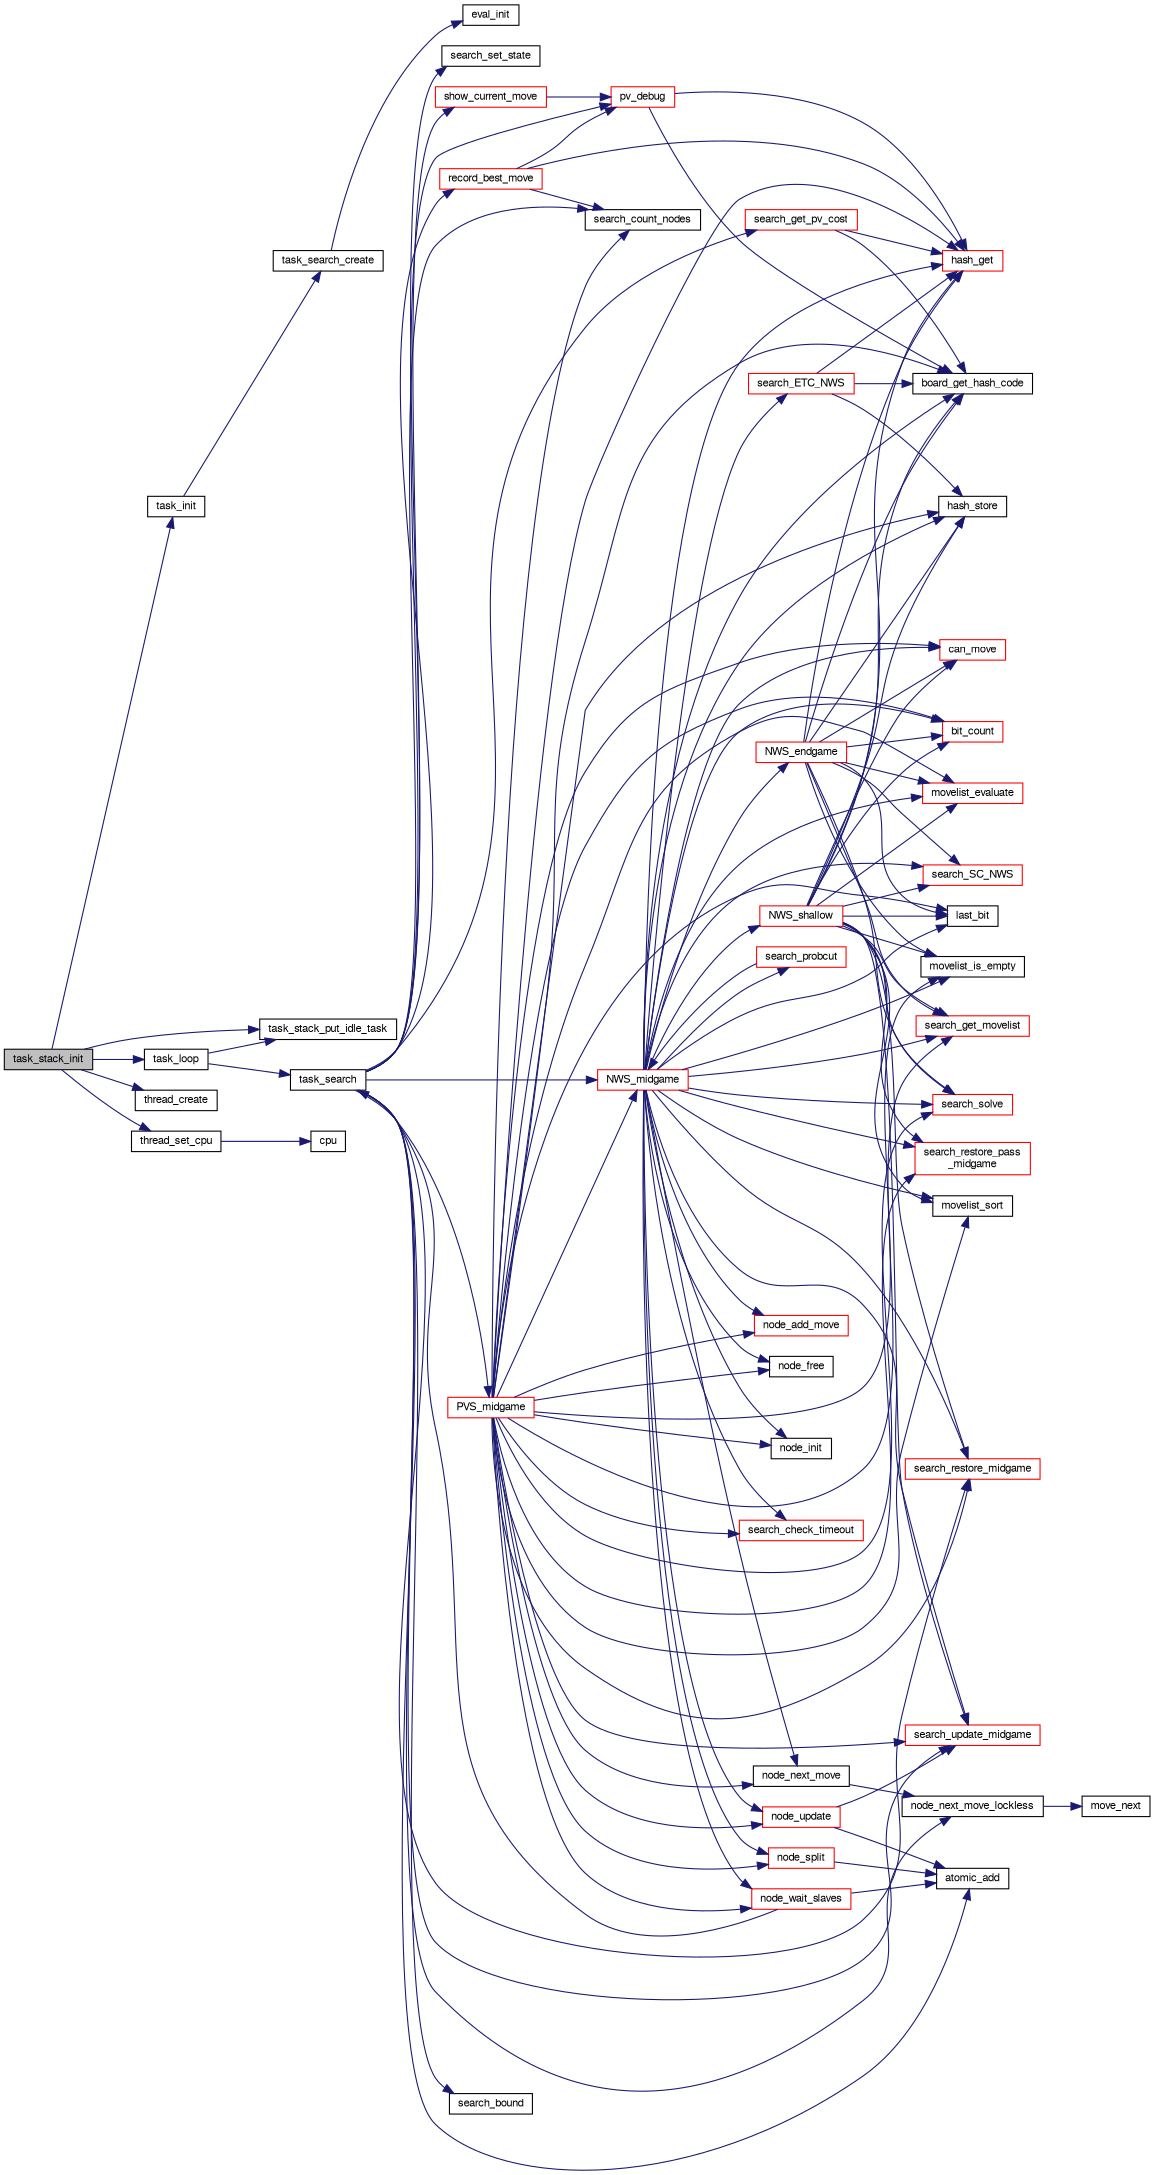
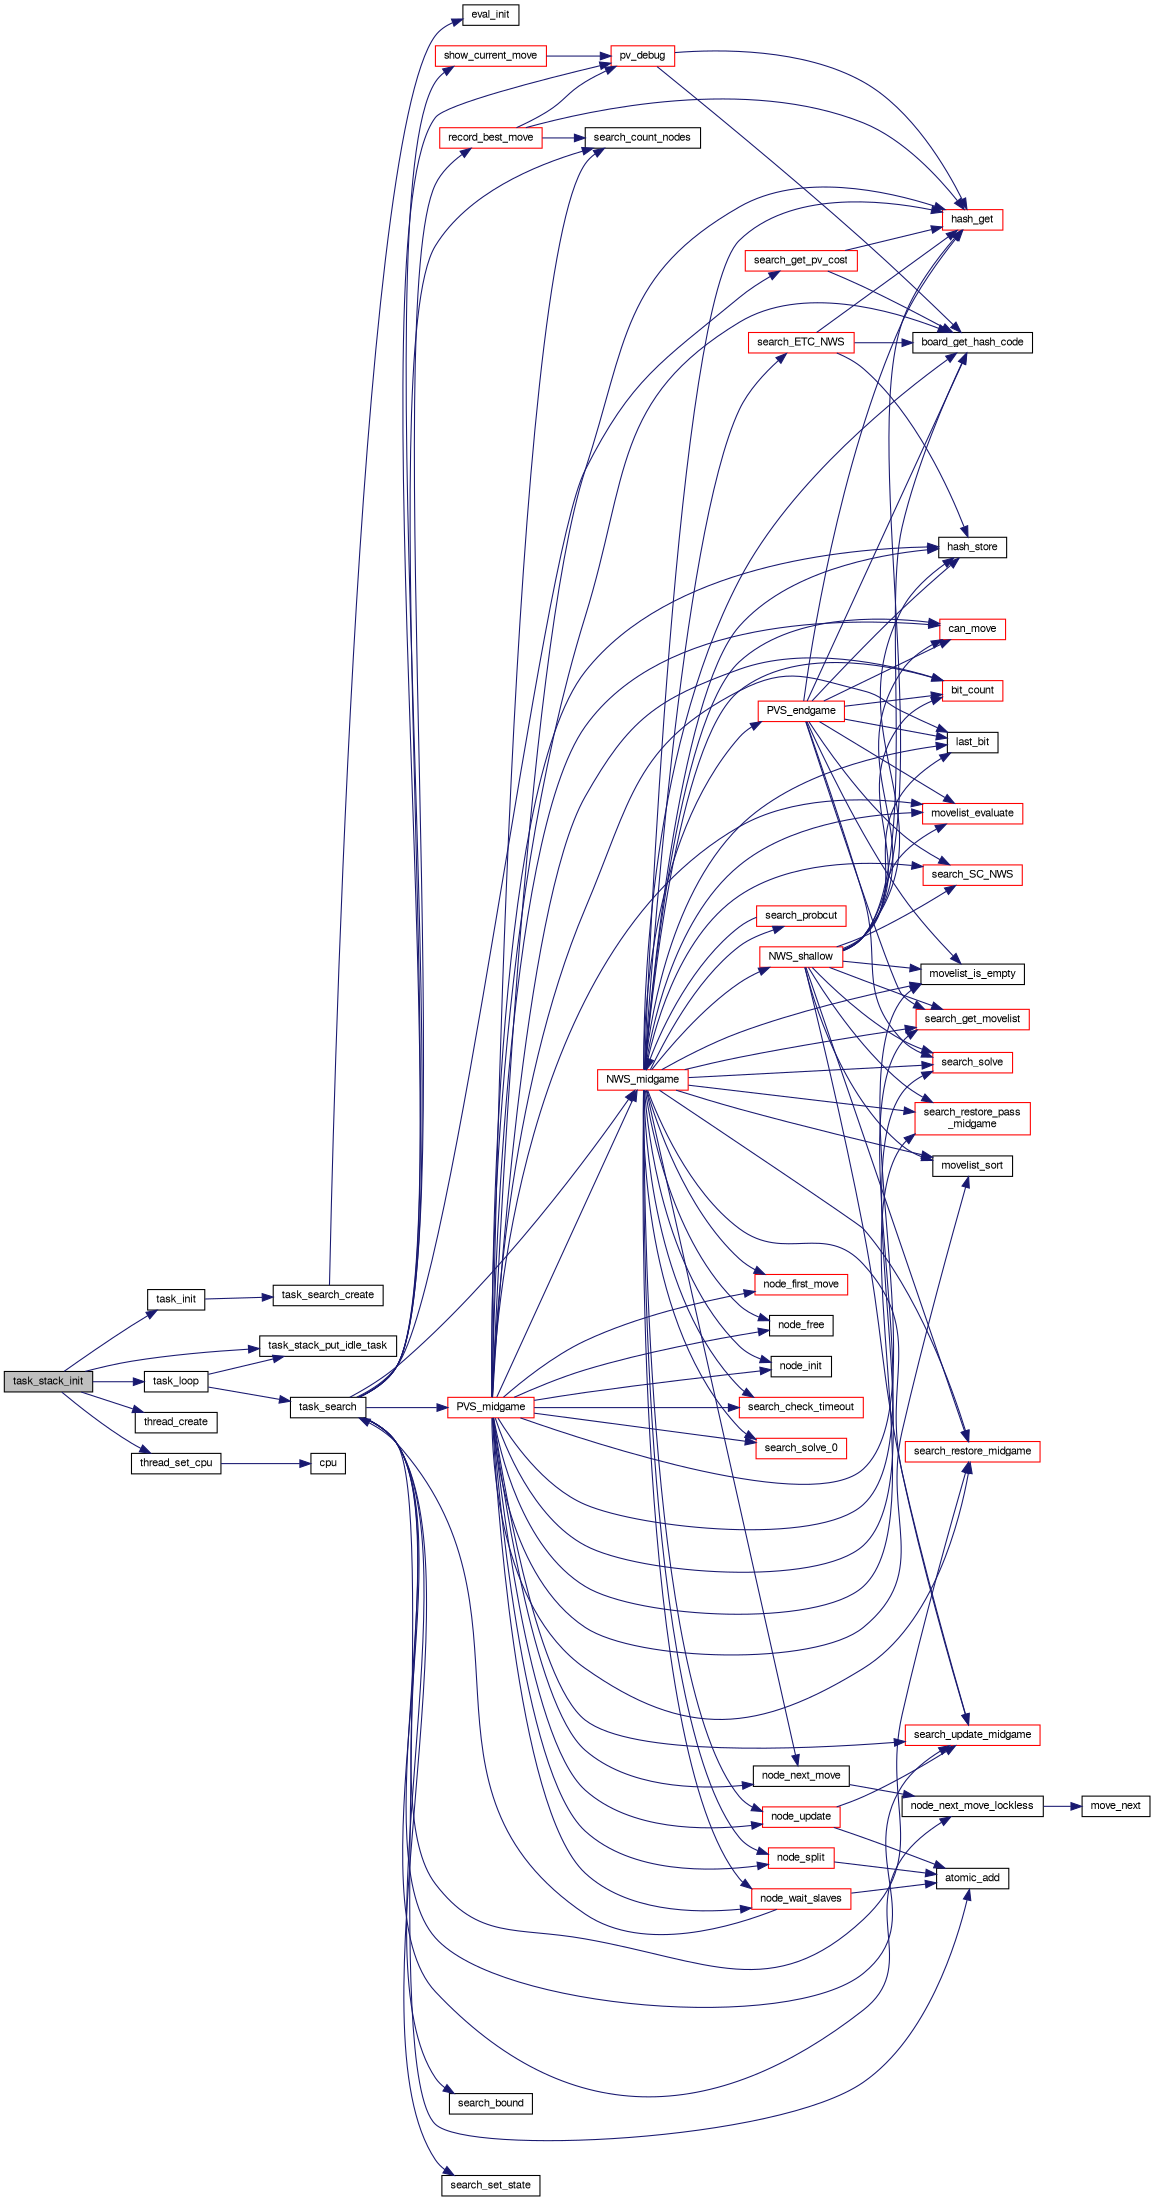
(801, 752) -> (801, 711)
(801, 1326) -> (801, 1285)
none -> (801, 1449)
